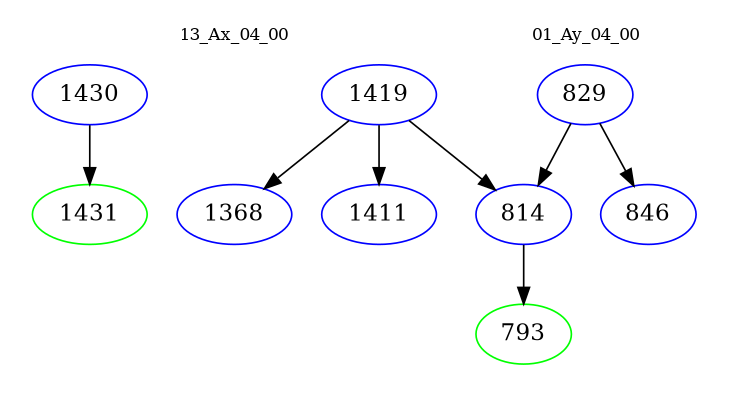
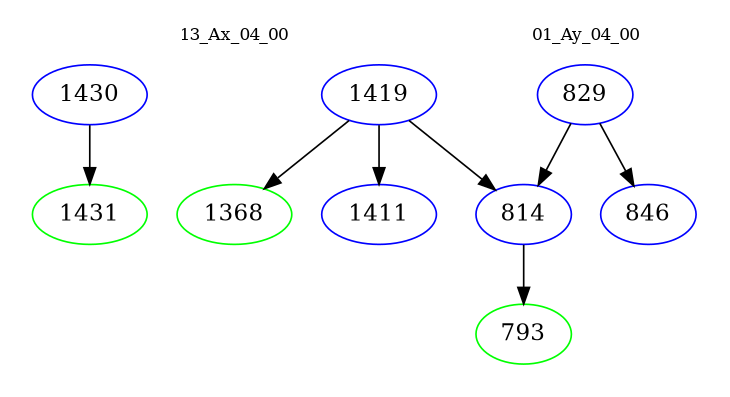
(234, 214) -> (234, 214)
